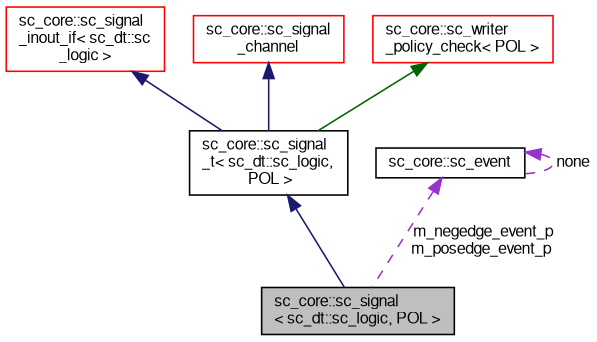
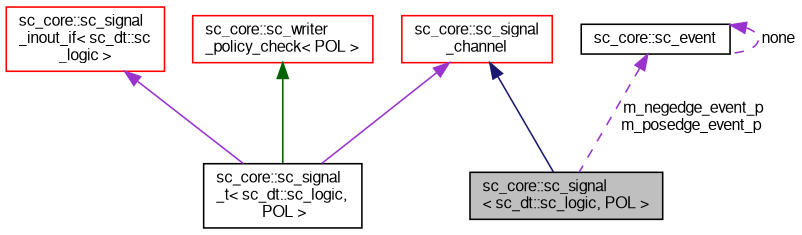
(184, 105) -> (190, 122)
(269, 105) -> (379, 118)
(320, 248) -> (526, 124)
